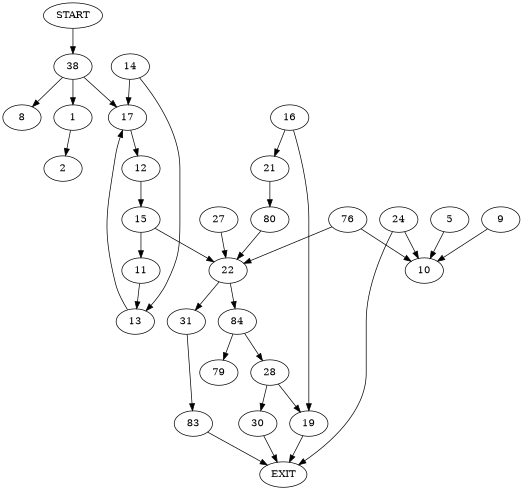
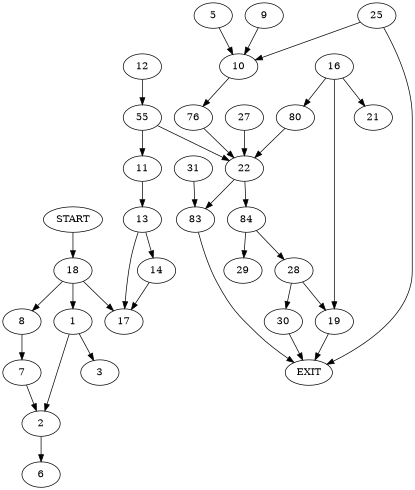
(73, 67) -> (73, 271)
(133, 140) -> none
(180, 190) -> (148, 242)
(270, 191) -> (317, 89)
(141, 220) -> (142, 118)
(399, 220) -> (377, 16)
(382, 242) -> (218, 89)
(210, 293) -> (222, 192)
none -> (22, 373)
none -> (100, 373)
(219, 373) -> (243, 271)
none -> (41, 475)
